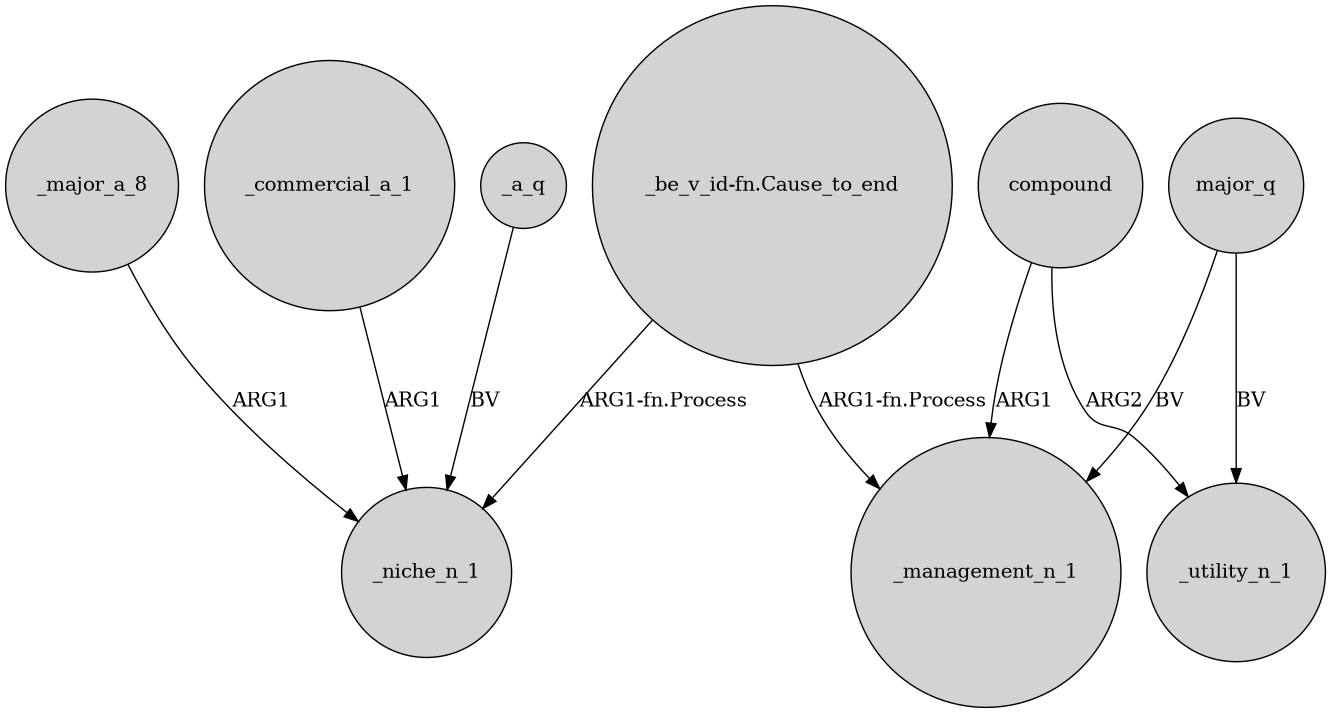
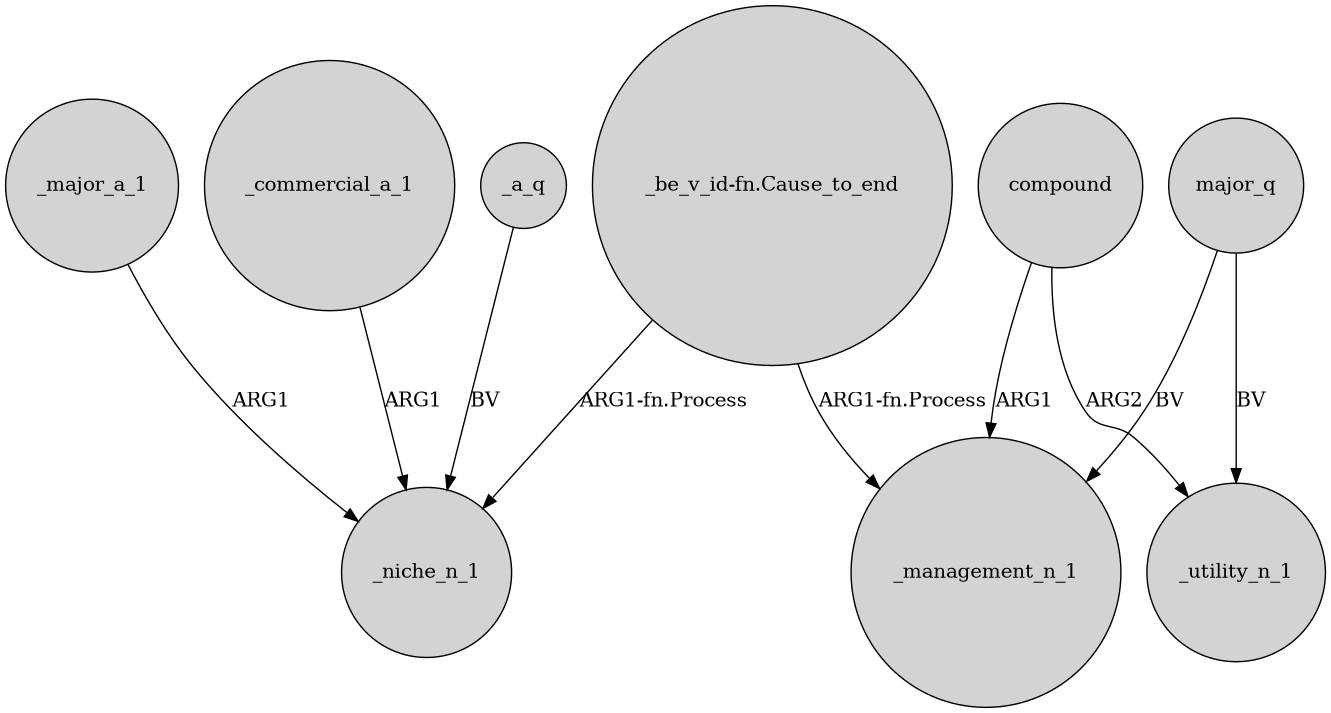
(92, 186) -> (92, 186)
